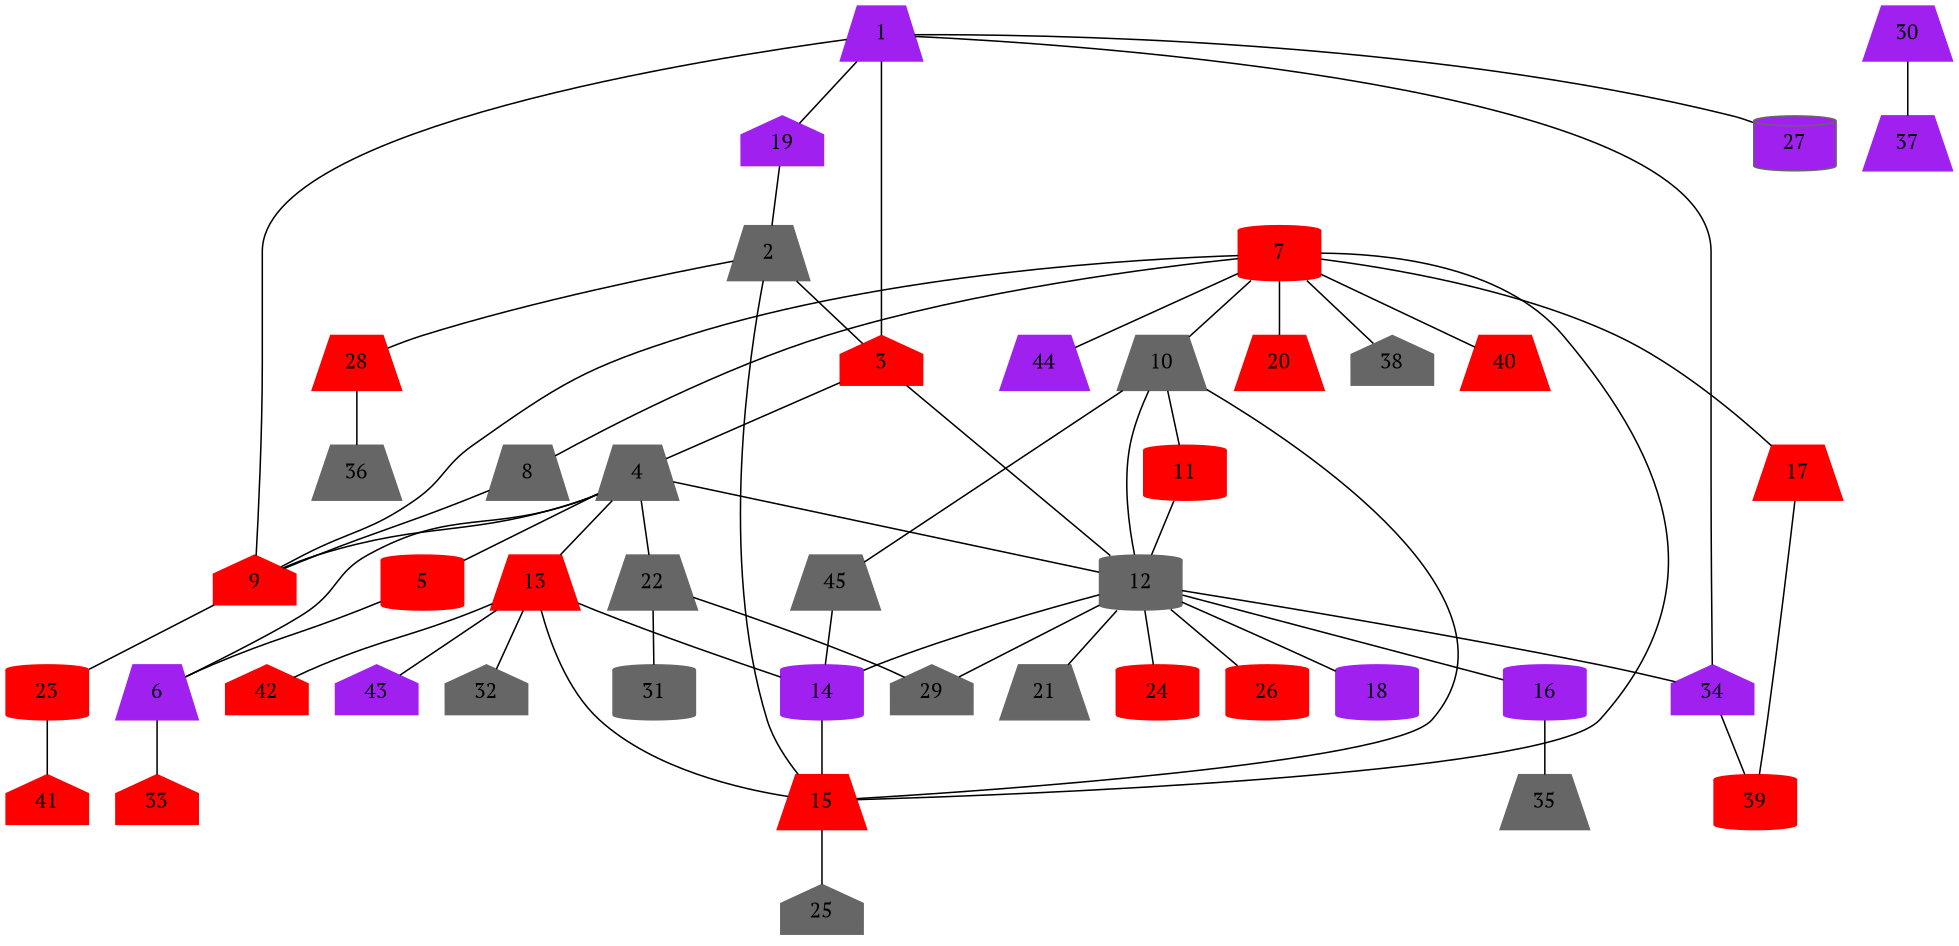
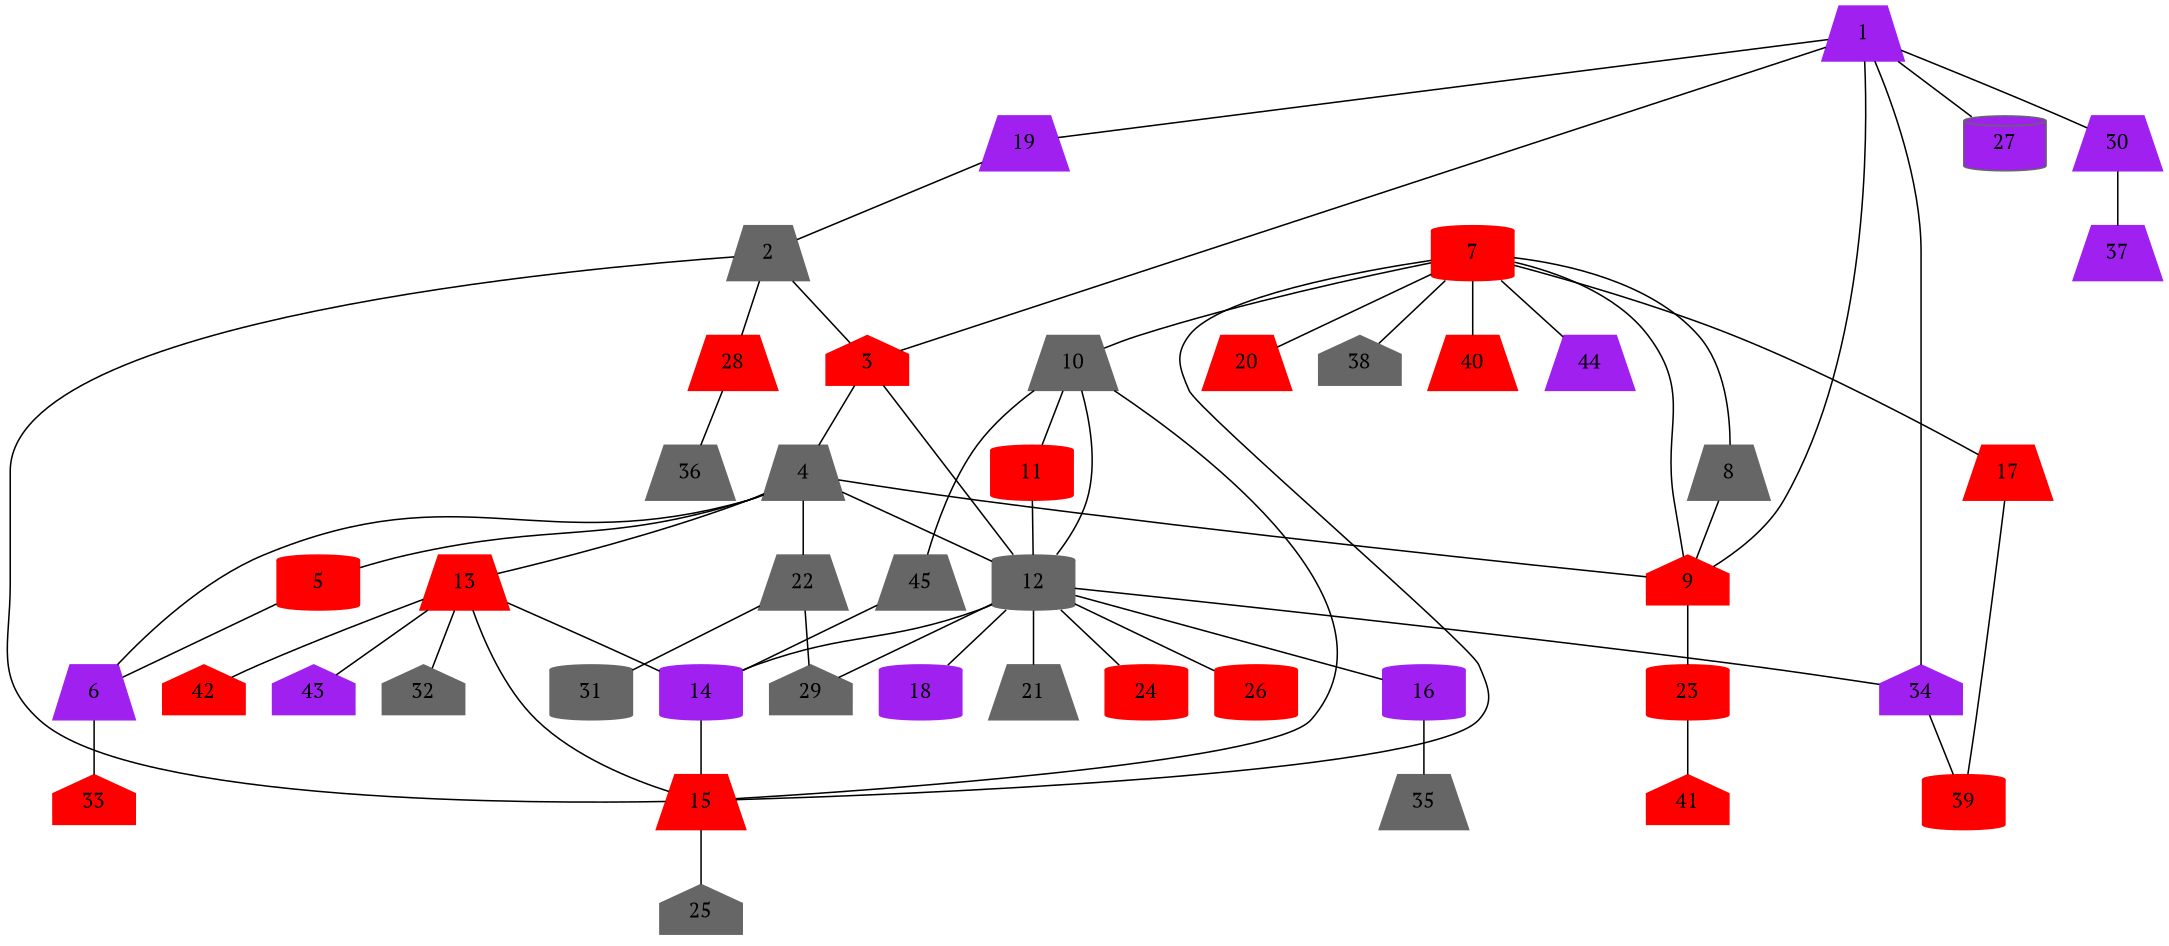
none -> (1994, 88)
(782, 143) -> (1024, 143)
